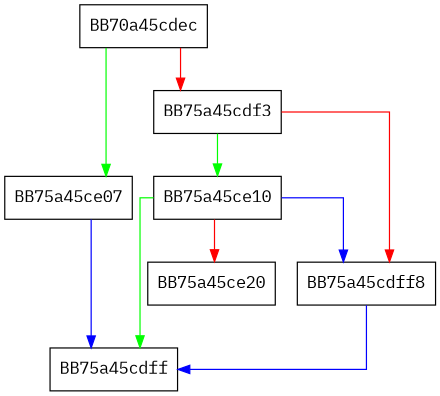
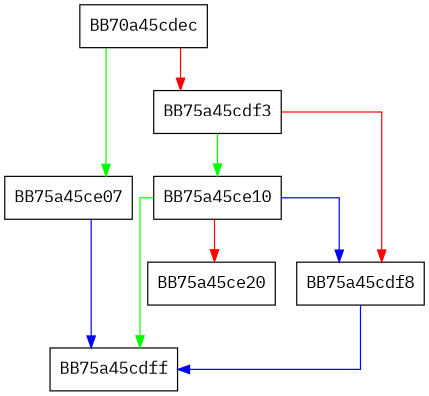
(366, 284) -> (360, 284)
